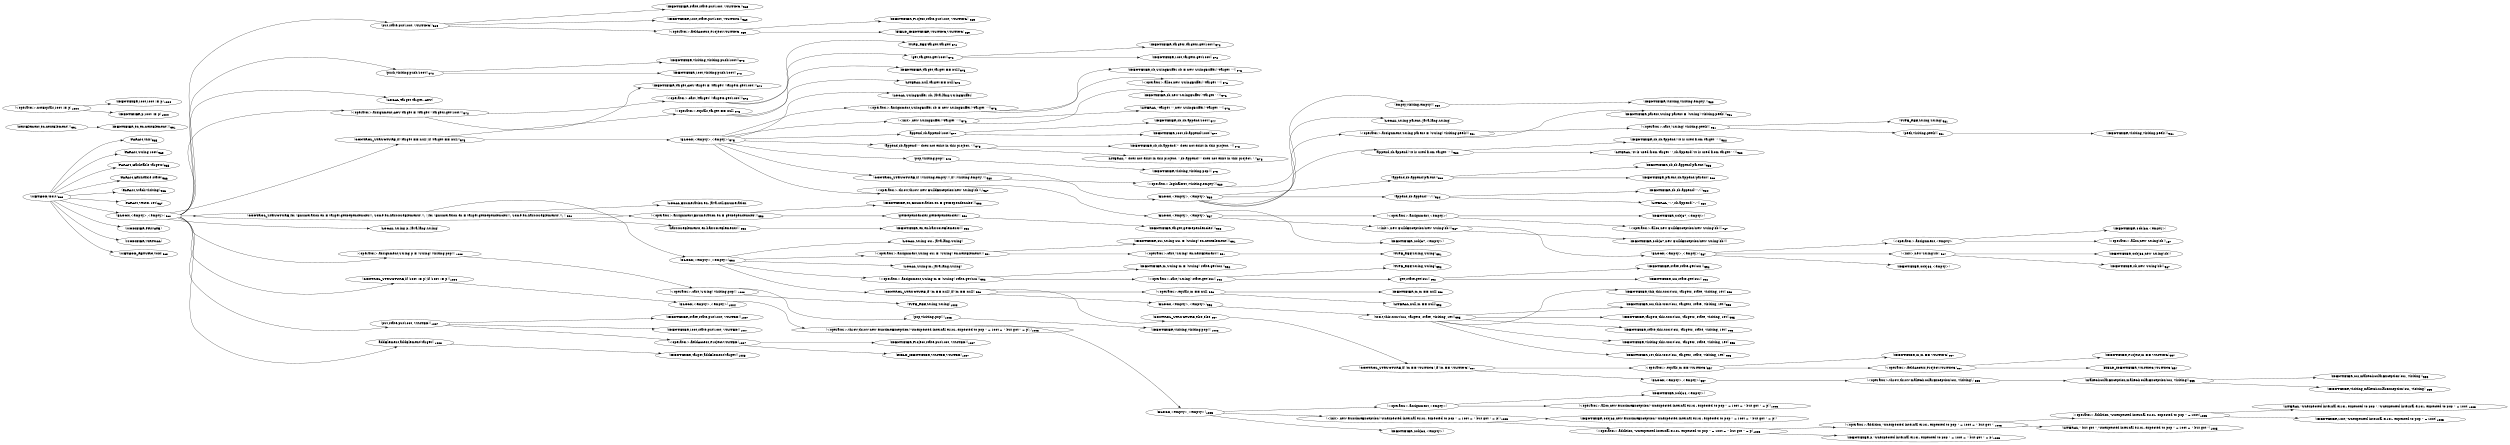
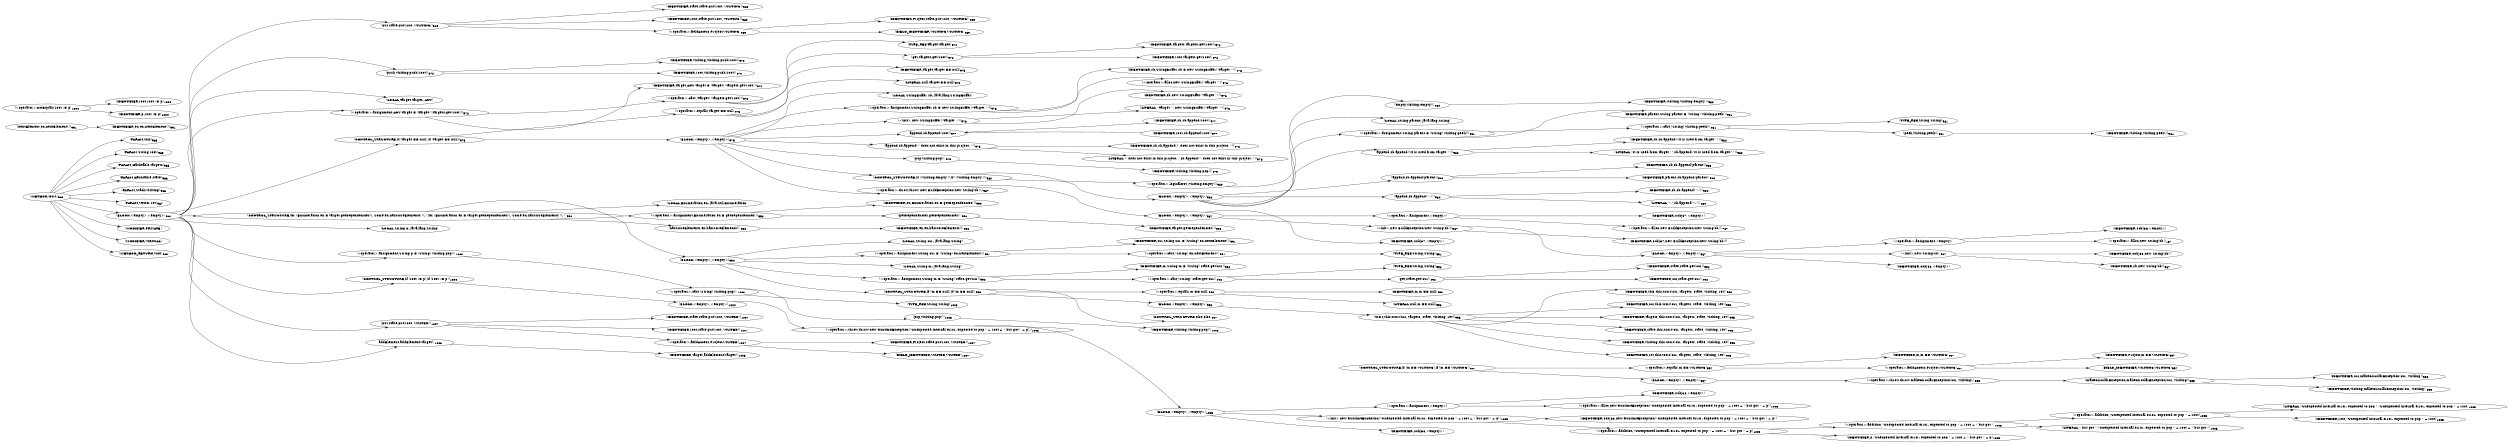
(1053, 135) -> (1055, 132)
(1320, 331) -> none
